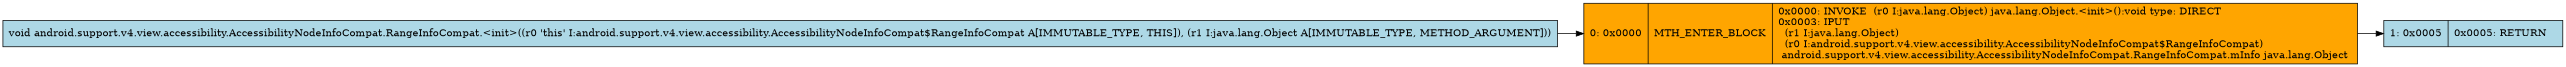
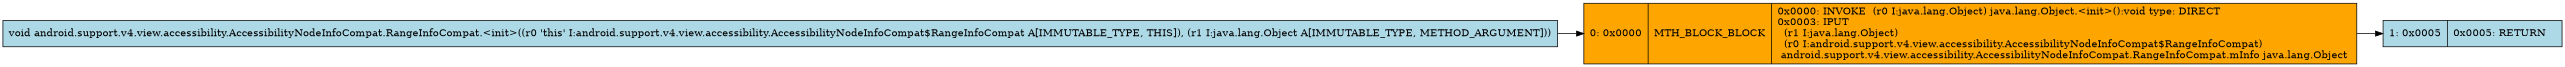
(1710, 33) -> (1710, 33)
